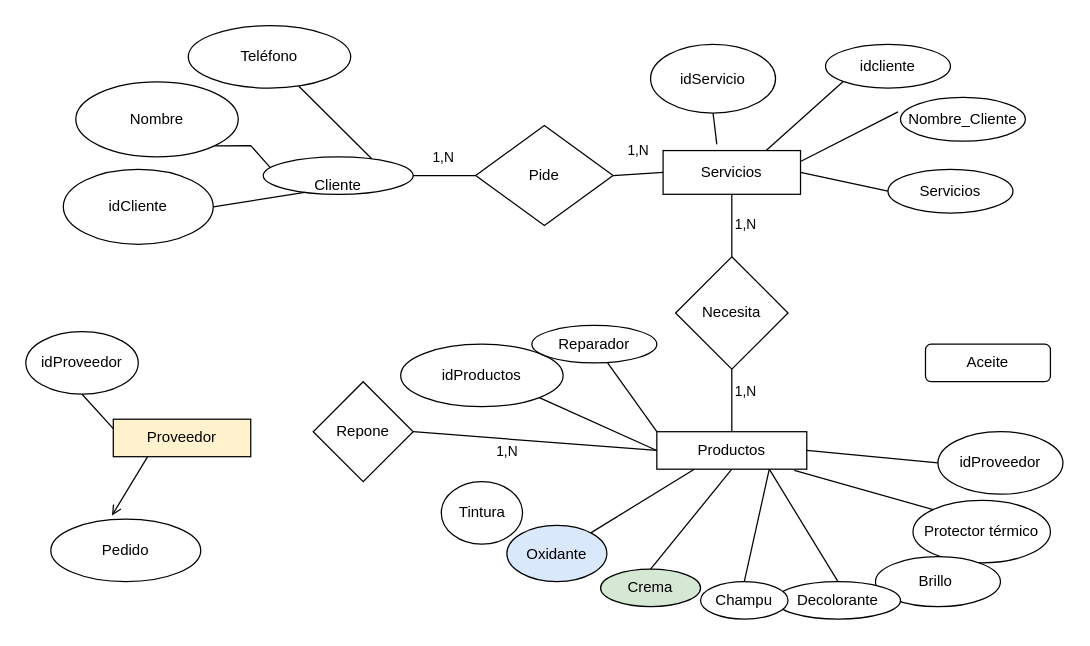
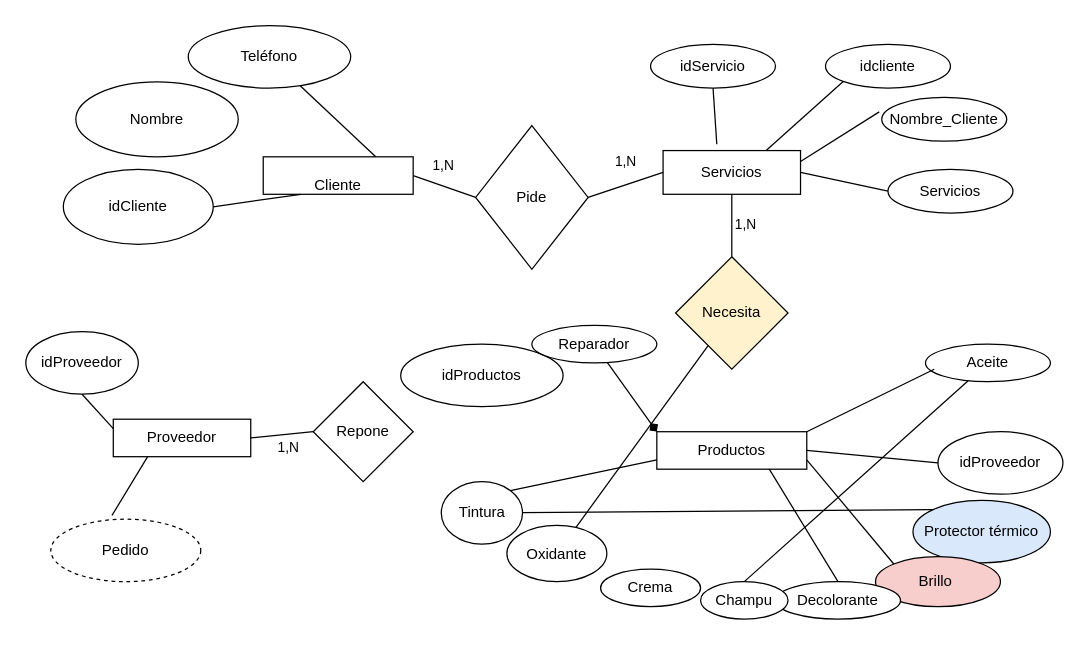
(713, 79) -> (713, 66)
(963, 119) -> (944, 119)
(248, 146) -> none
(338, 176) -> (338, 176)
(544, 176) -> (532, 198)
(732, 313) -> (732, 313)
(988, 363) -> (988, 363)
(732, 401) -> none
none -> (870, 401)
(598, 424) -> none
(654, 428) -> (649, 421)
none -> (282, 435)
(182, 438) -> (182, 438)
(535, 441) -> none
none -> (562, 480)
(879, 495) -> (781, 511)
(642, 501) -> (642, 437)
(115, 510) -> (115, 510)
none -> (851, 512)
(691, 519) -> none
(756, 528) -> (856, 481)
(982, 532) -> (982, 532)
(126, 551) -> (126, 551)
(557, 554) -> (557, 554)
(938, 582) -> (938, 582)
(651, 588) -> (651, 588)
